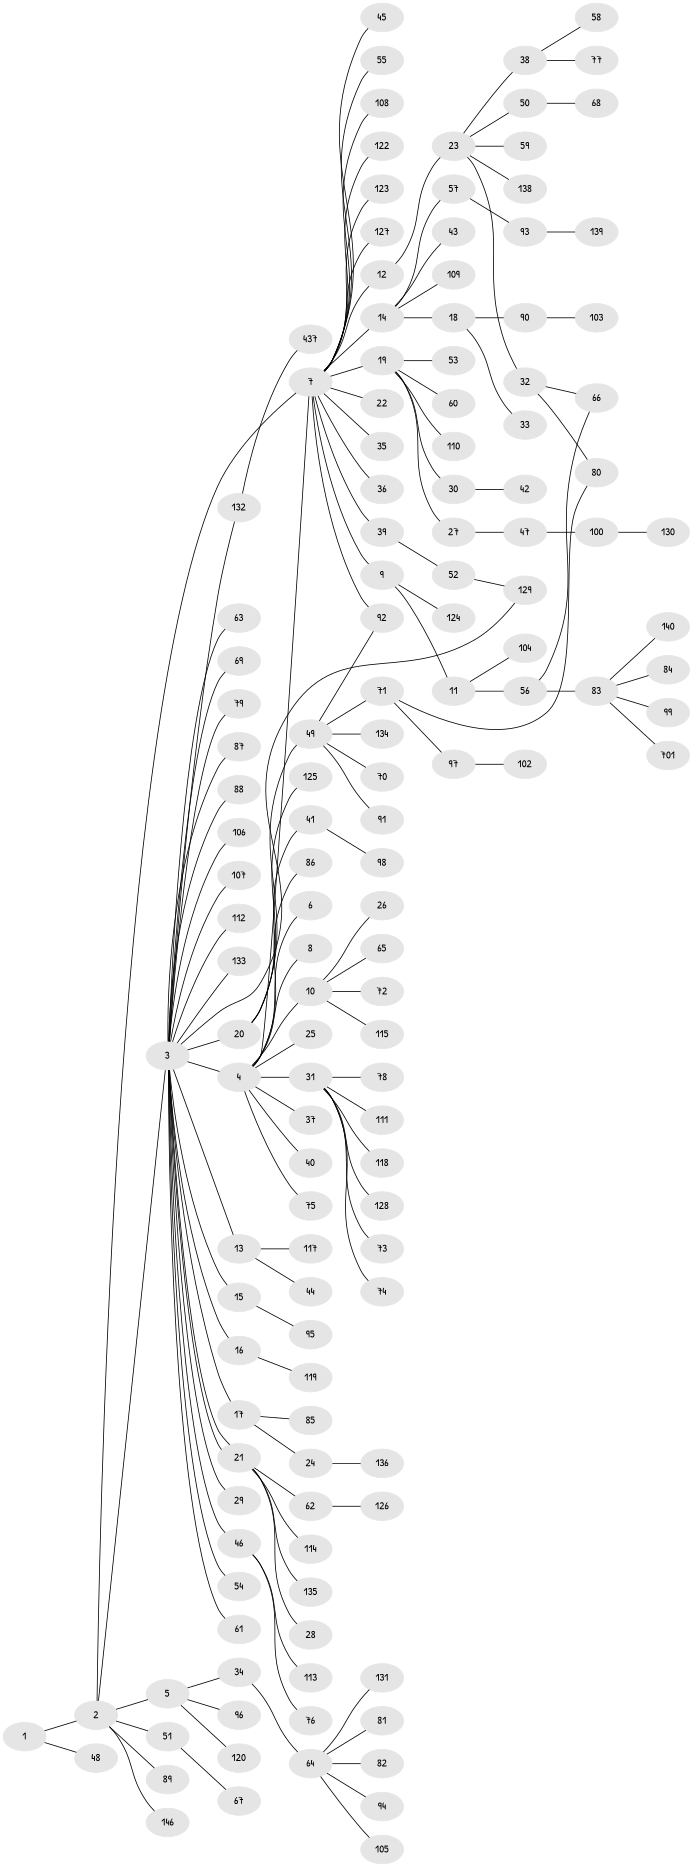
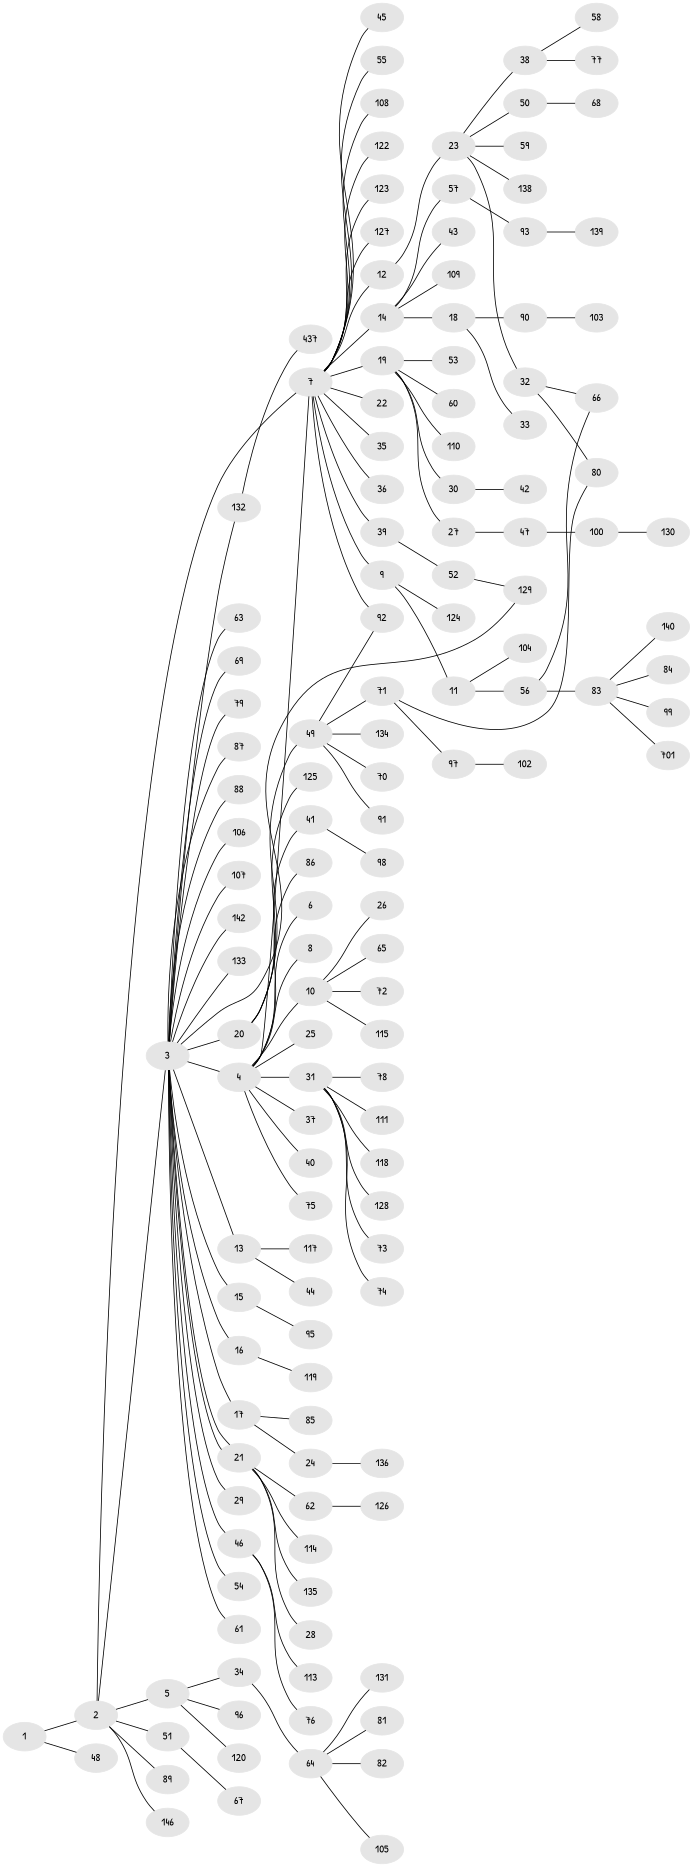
(239, 918) -> (239, 918)
(382, 1807) -> none
